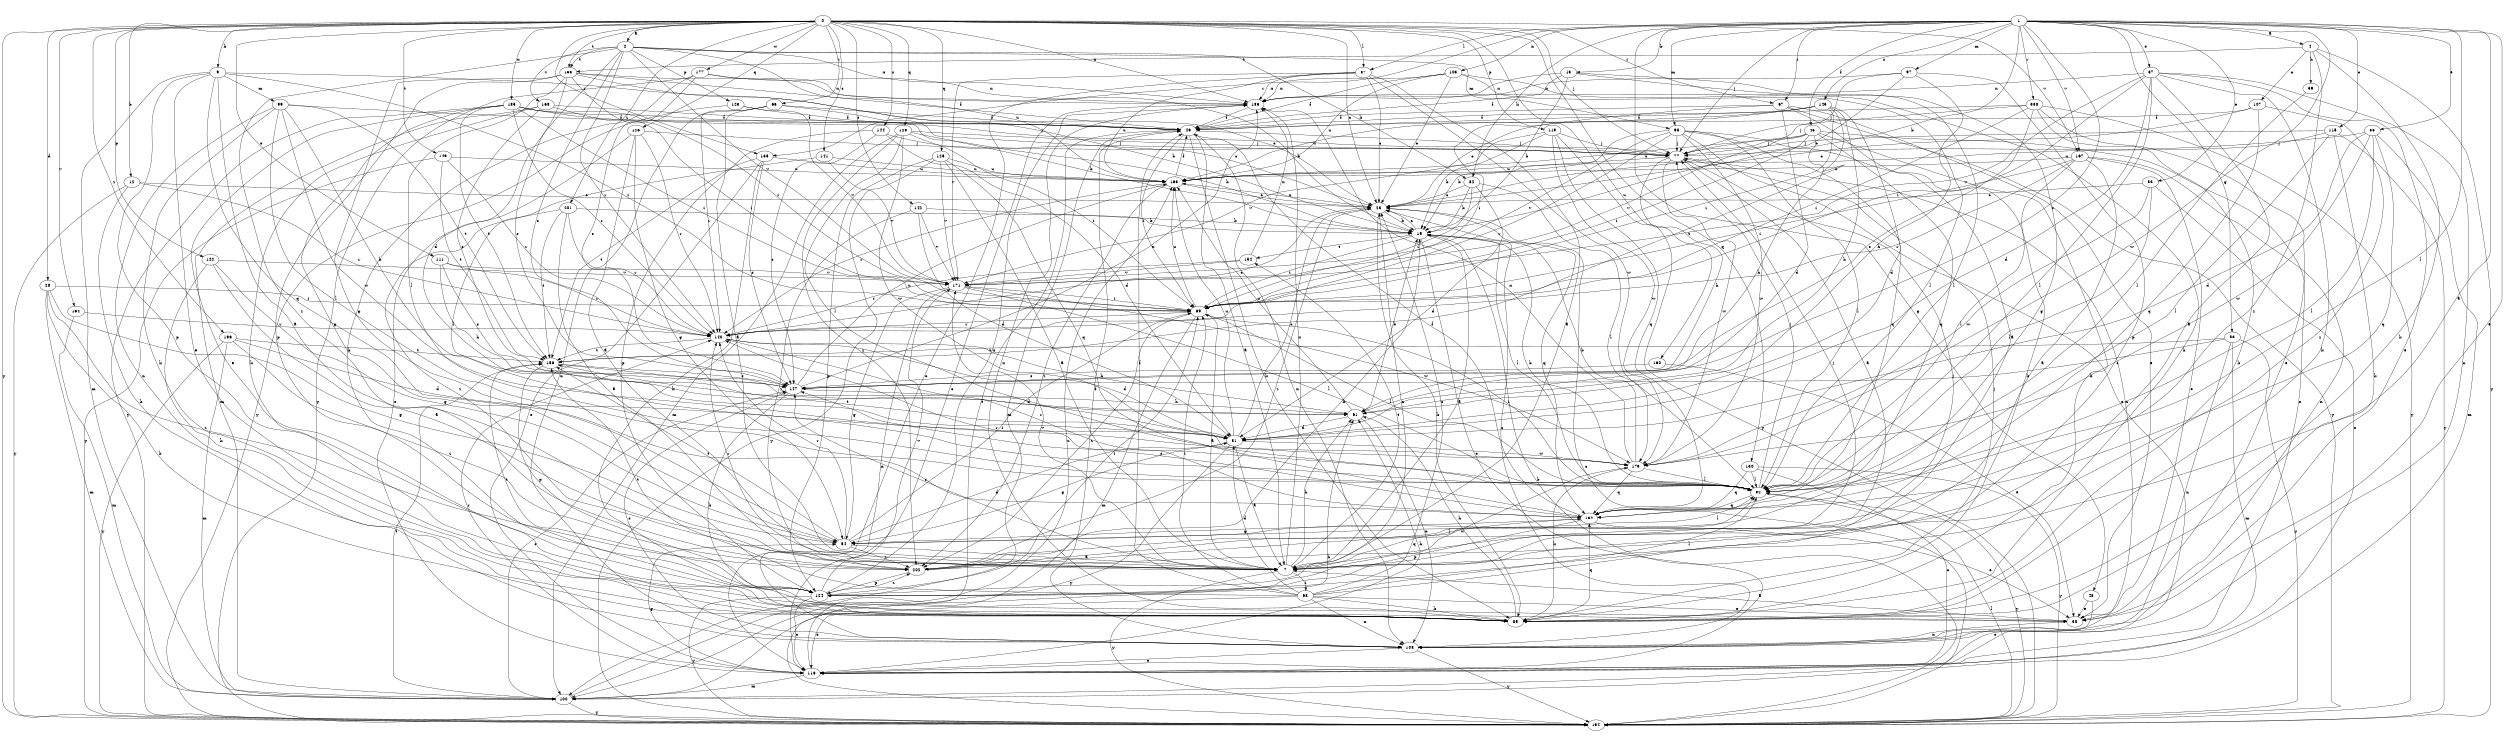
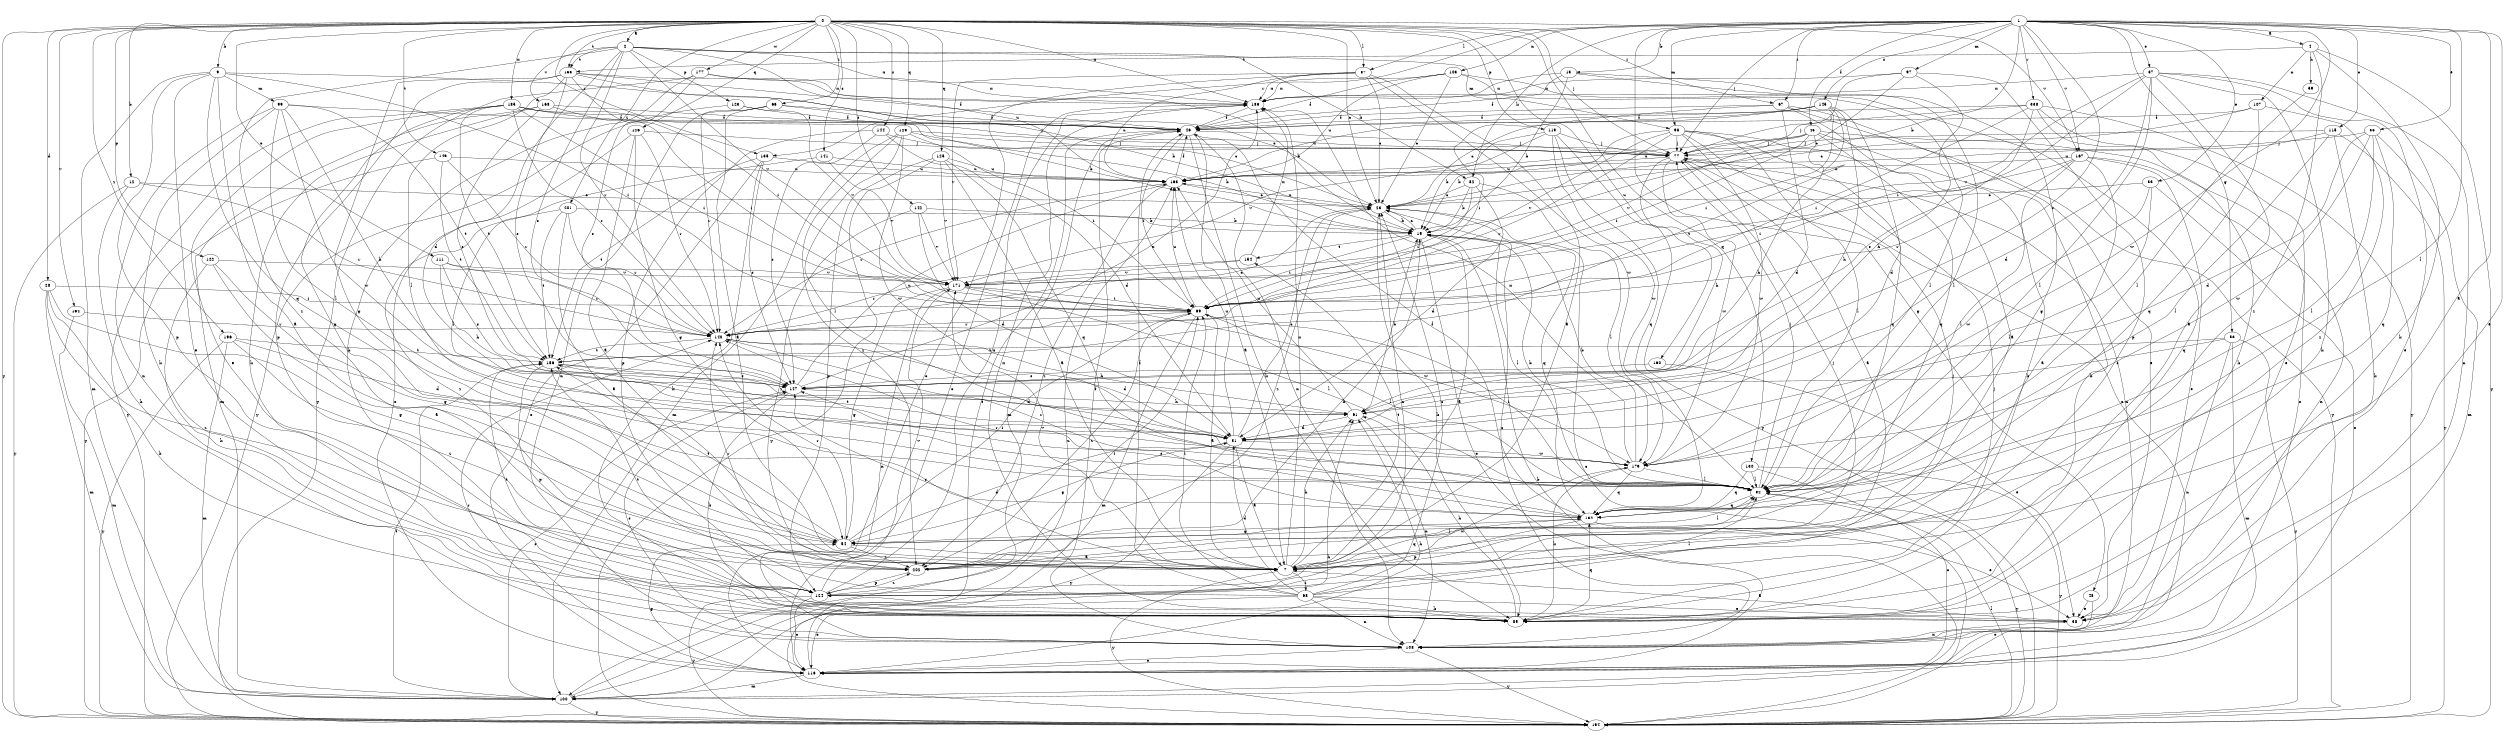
(2184, 350) -> (2184, 350)
